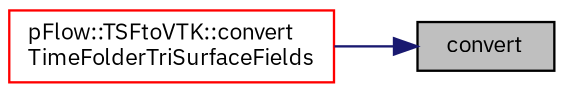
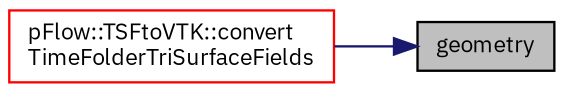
(486, 46) -> (486, 46)
